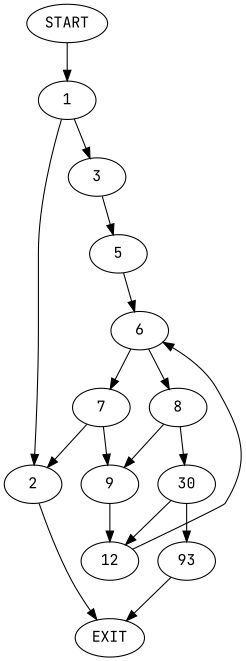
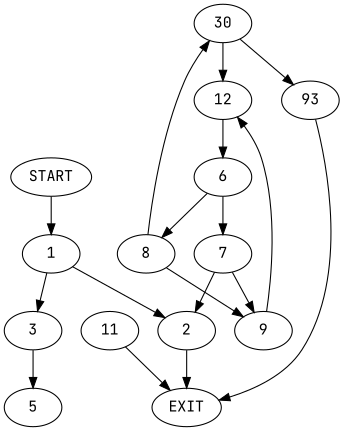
(128, 287) -> none
none -> (110, 331)
